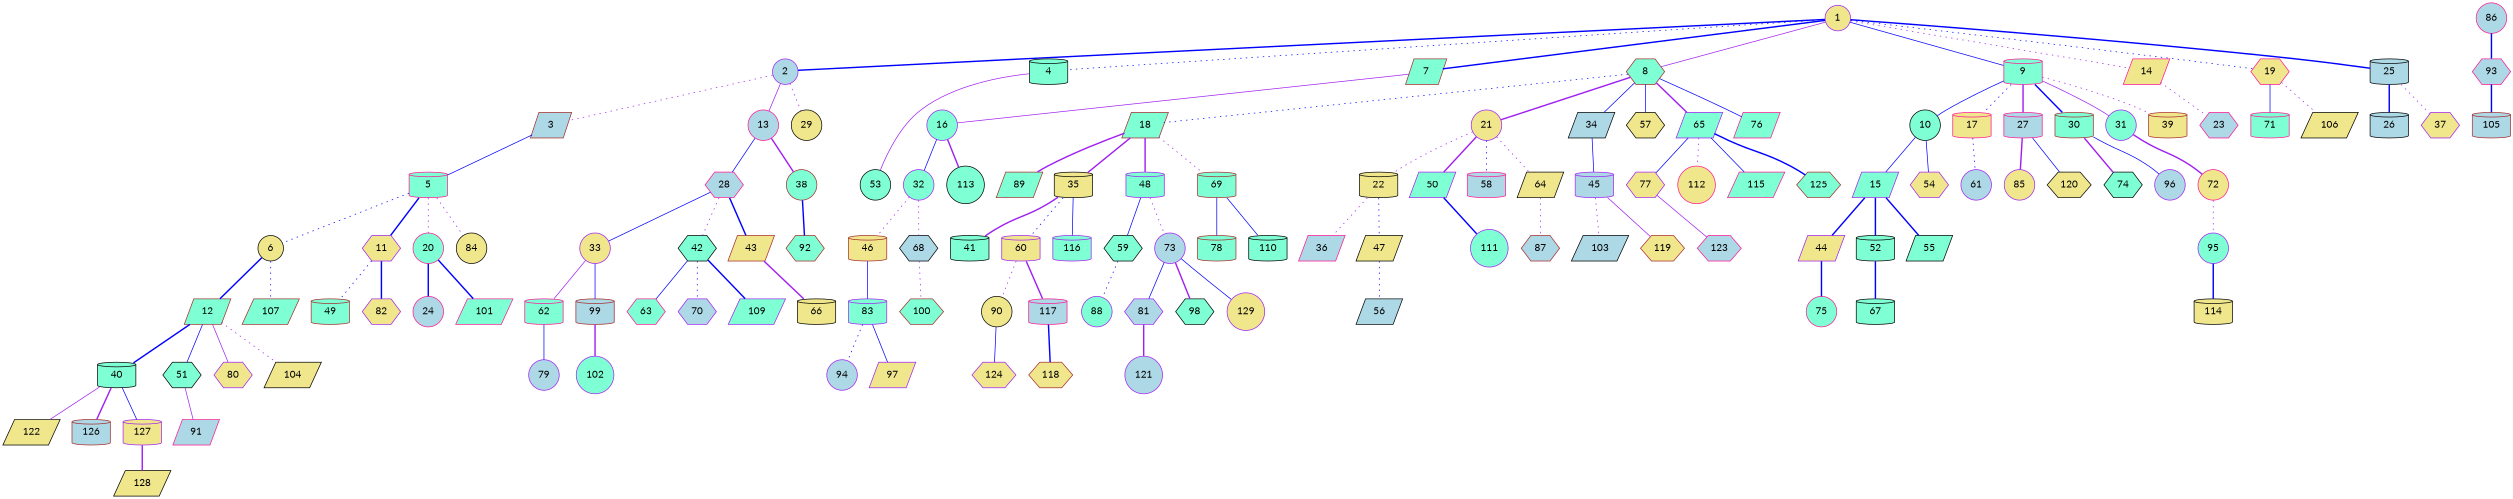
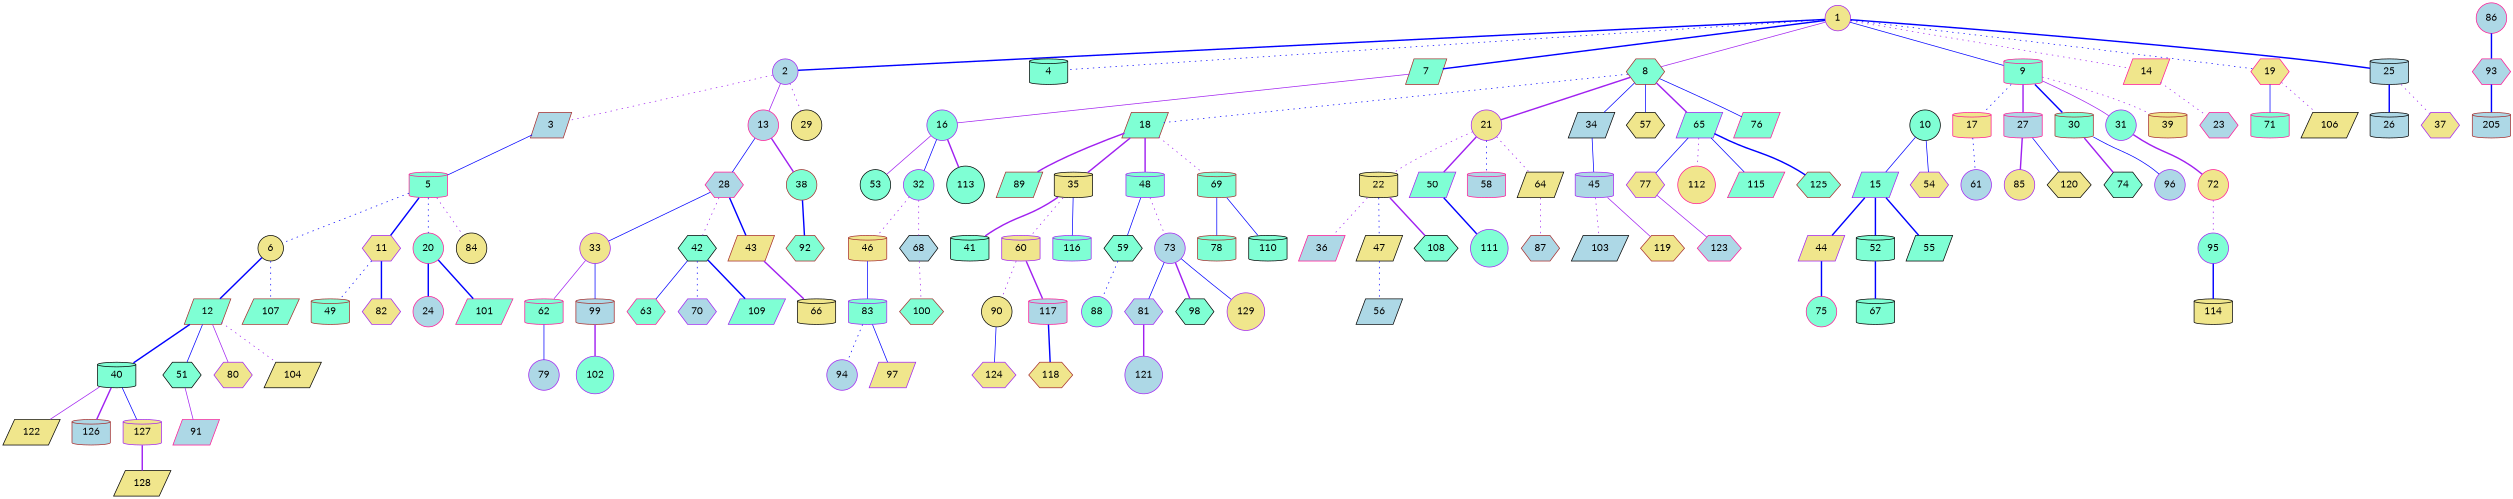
(1970, 97) -> none
(939, 99) -> (909, 155)
(2491, 125) -> (2491, 125)
(428, 215) -> (428, 215)
(1047, 217) -> (1047, 217)
none -> (1436, 248)
